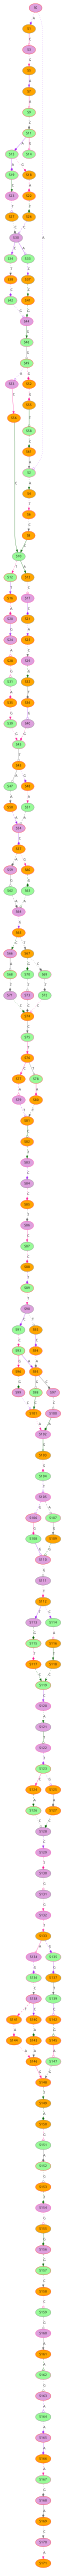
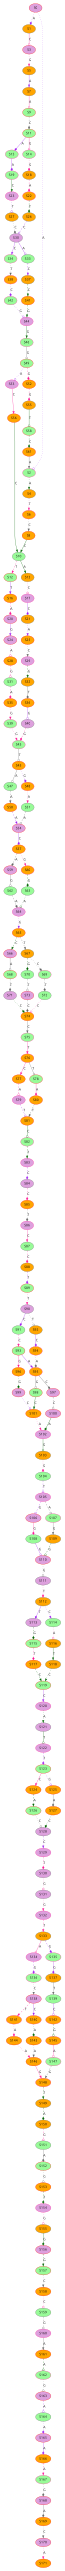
(19, 164) -> (29, 163)
(27, 1142) -> (27, 1142)
